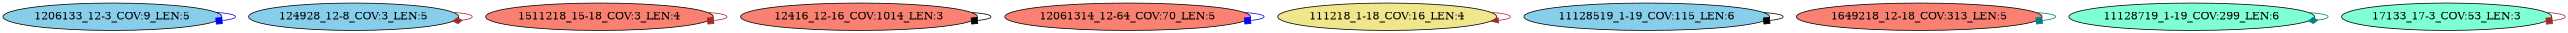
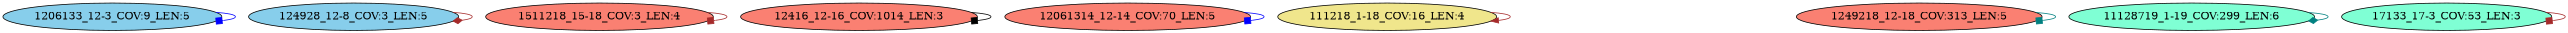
(1128, 17) -> (1128, 17)
(1647, 17) -> none
(1919, 17) -> (1919, 17)
